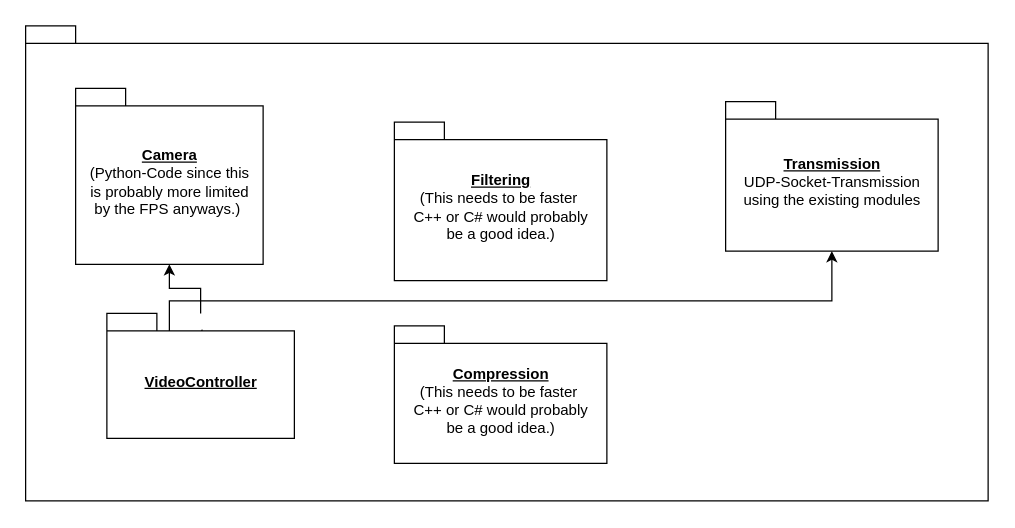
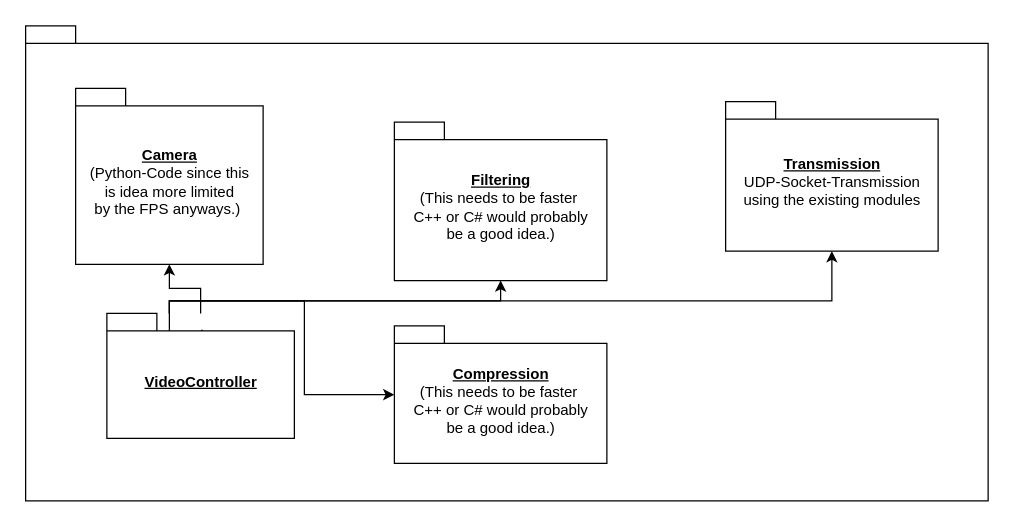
(170, 182) -> (170, 182)
none -> (501, 293)
none -> (304, 389)
